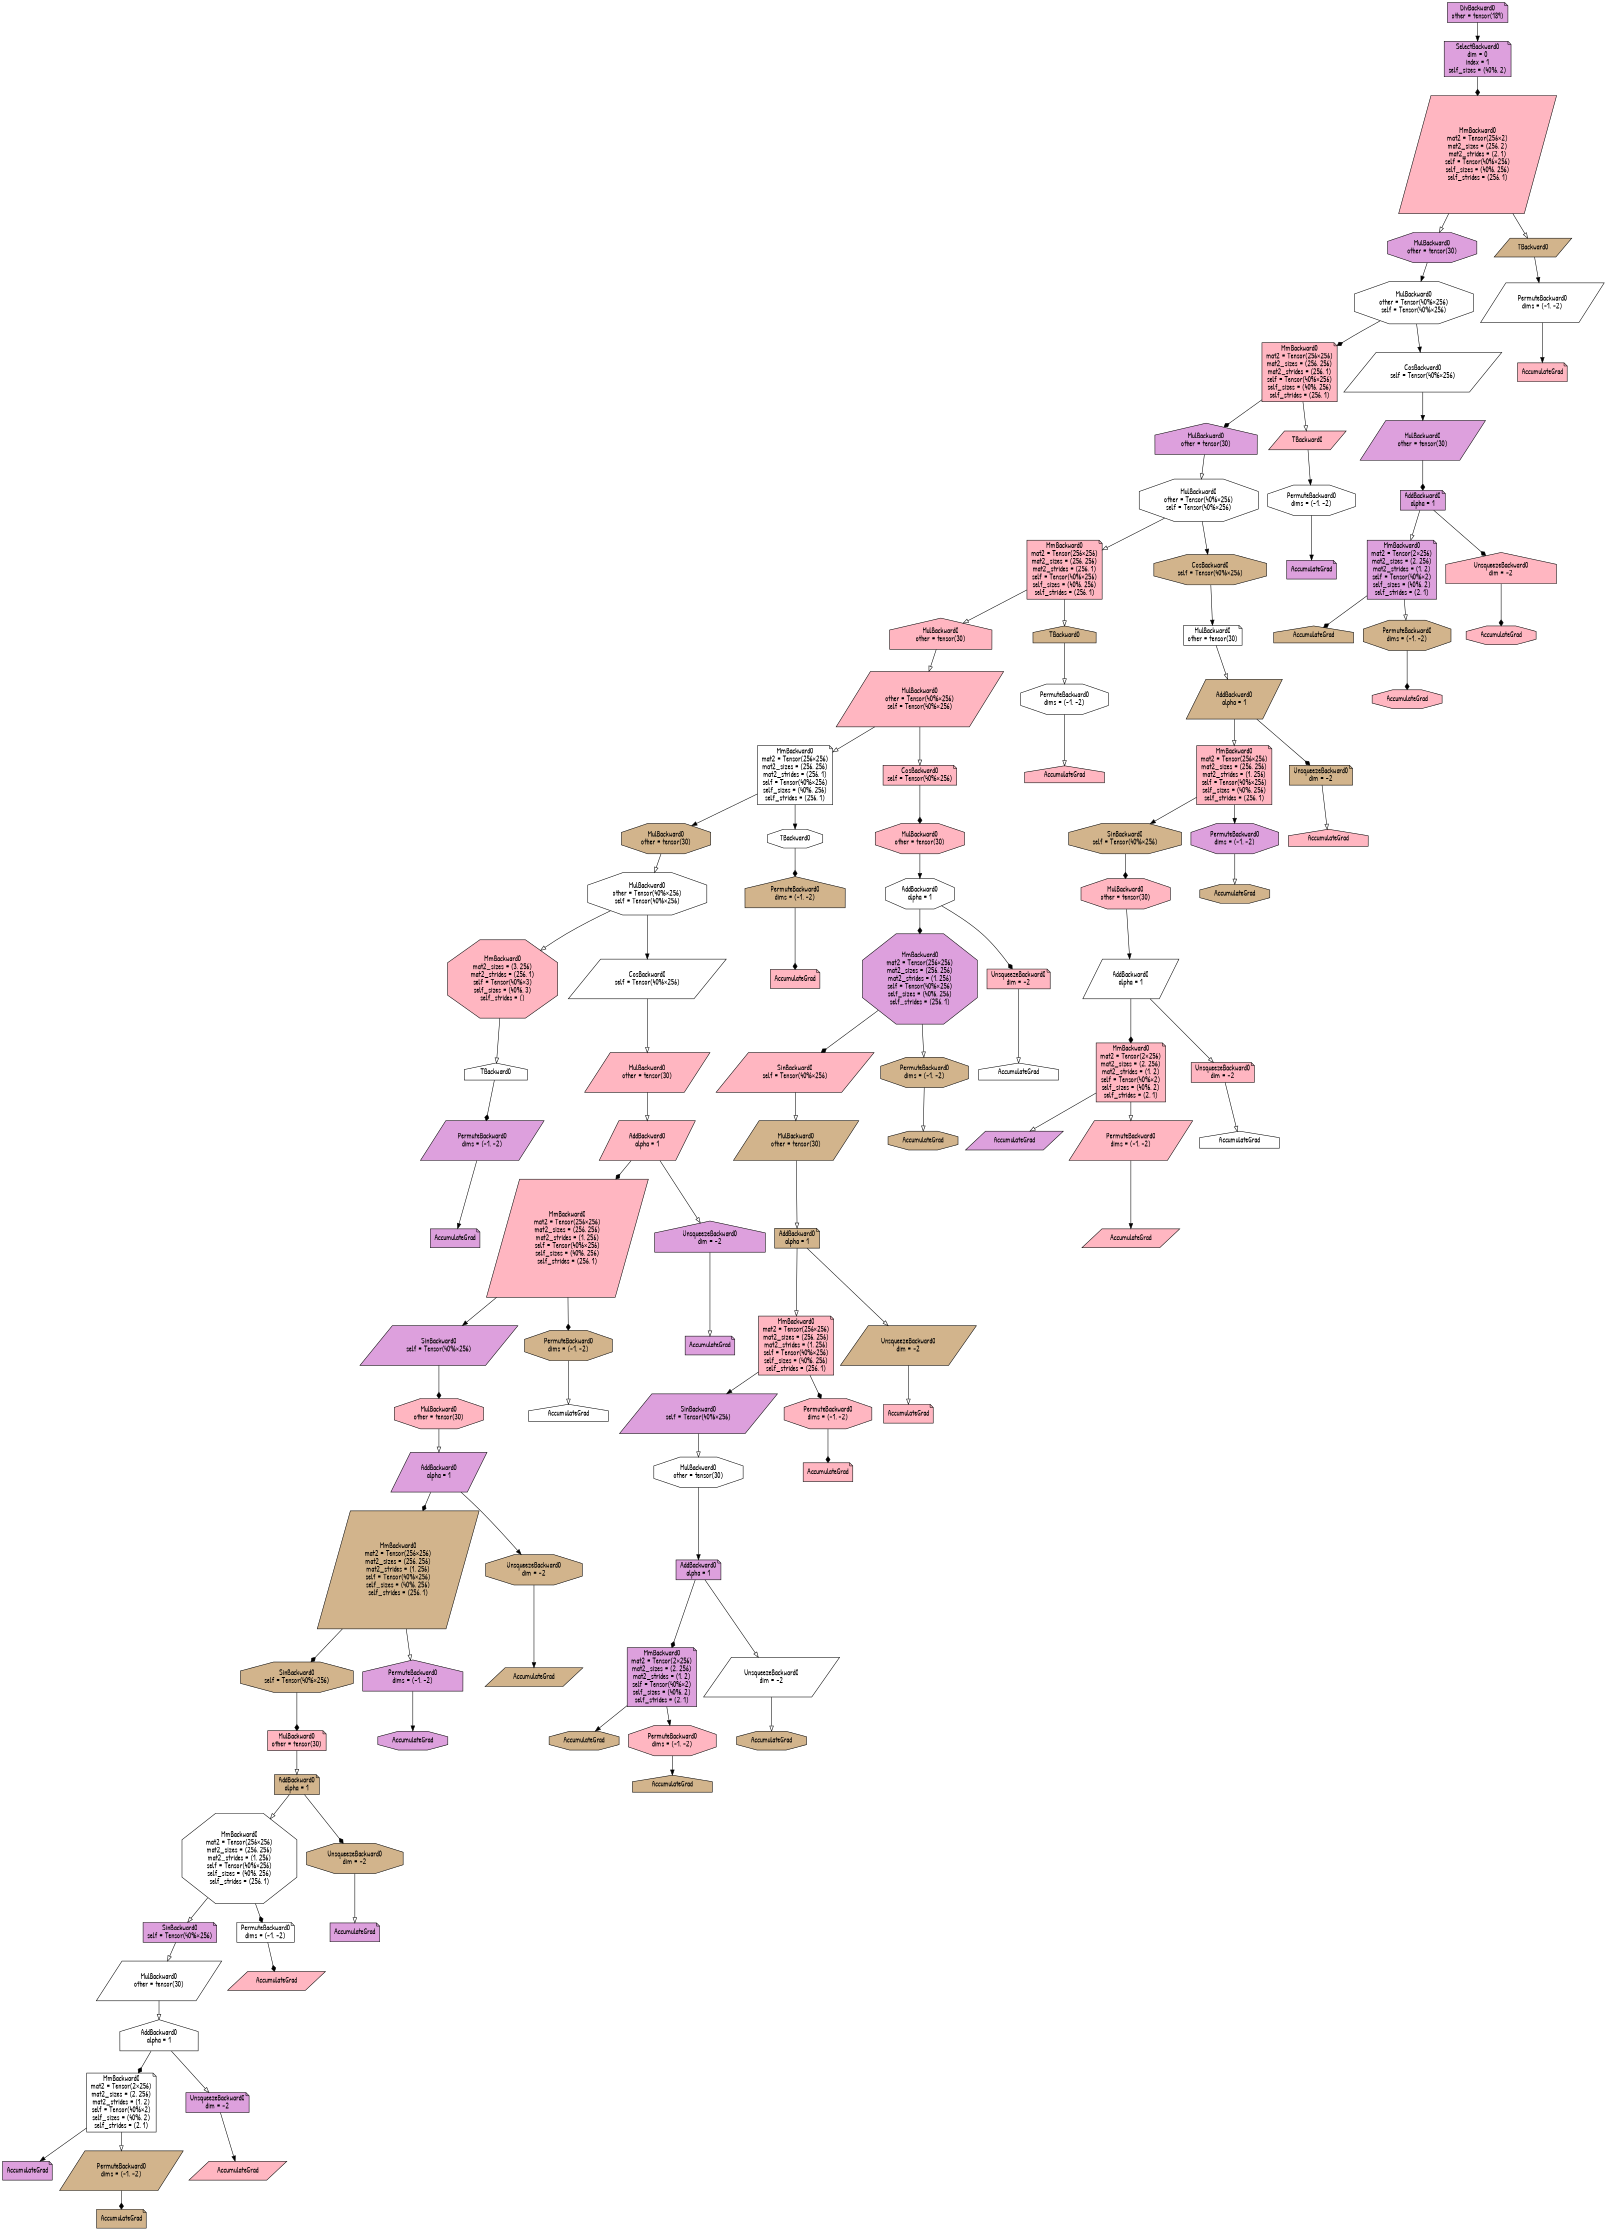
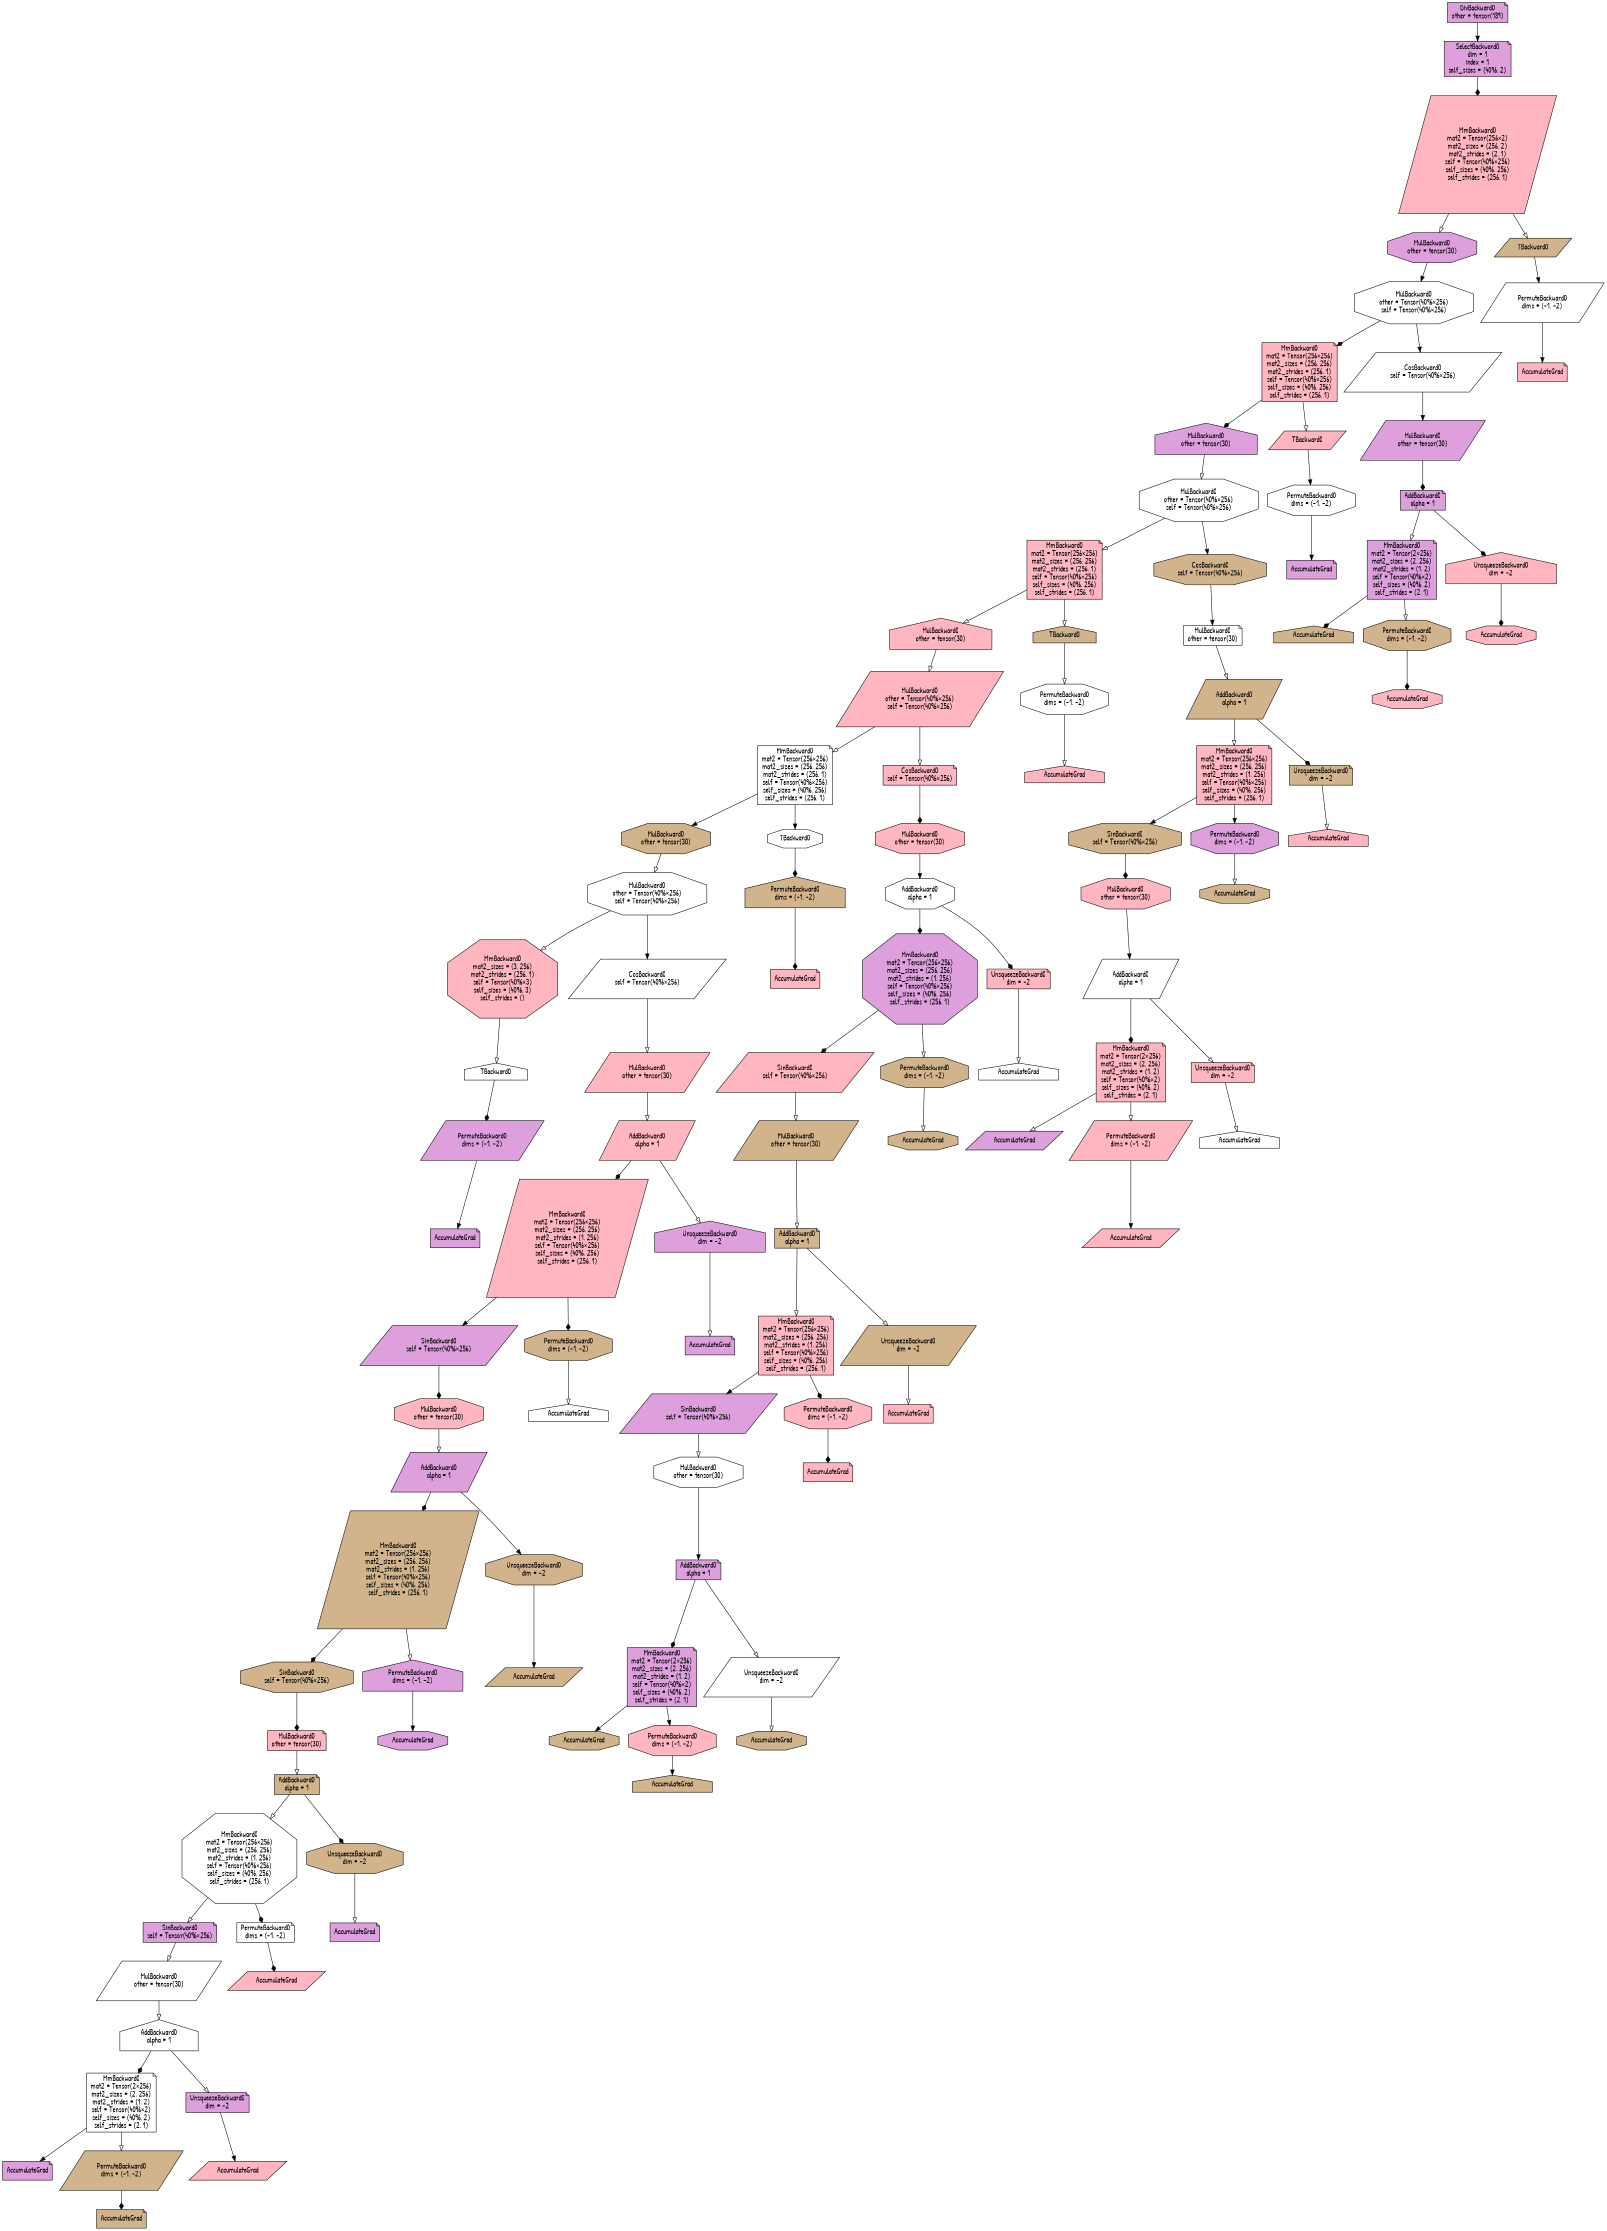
(1478, 59) -> (1478, 59)
